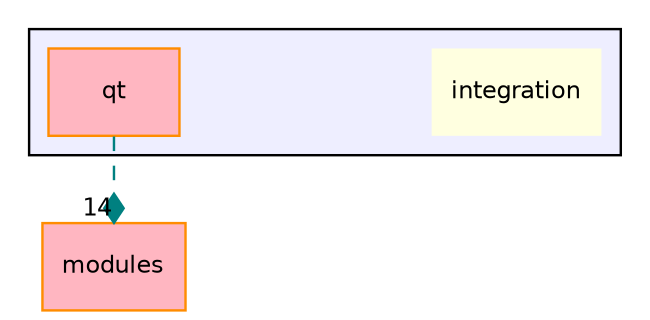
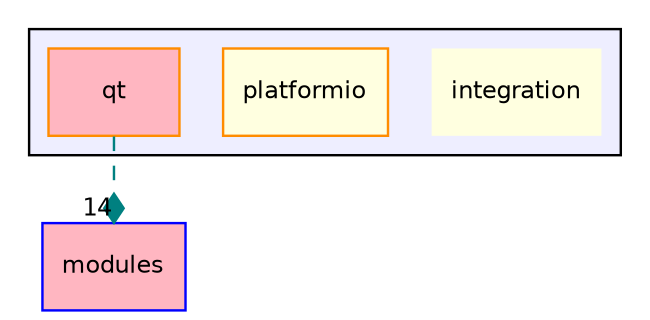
none -> (306, 92)
(114, 267) -> (114, 267)
